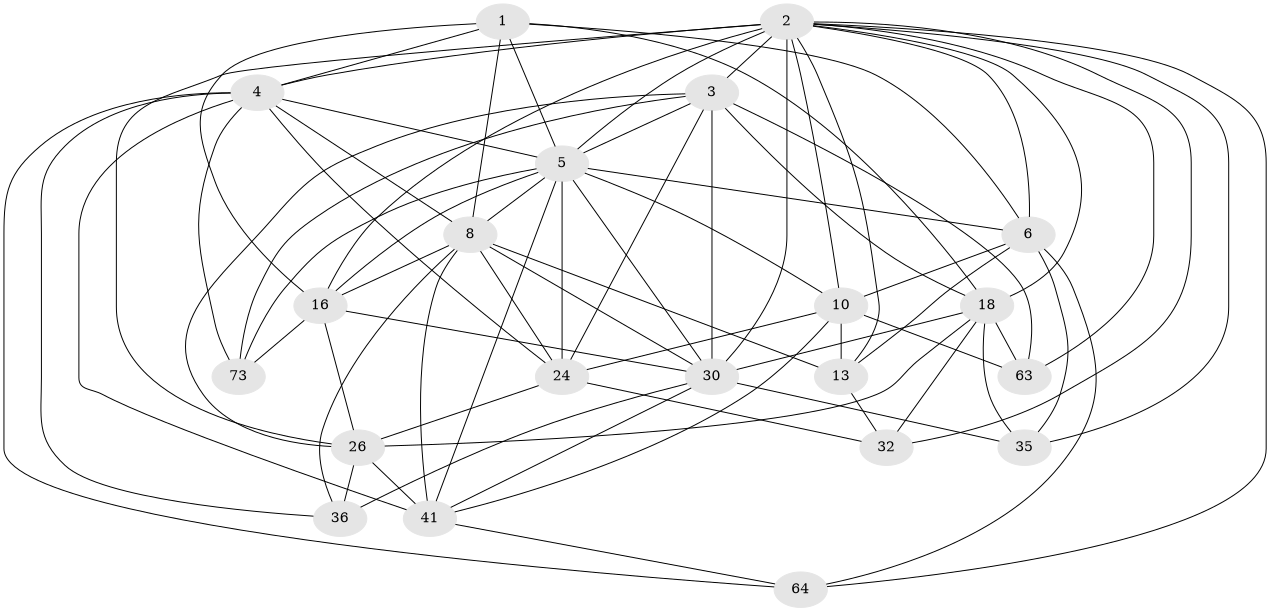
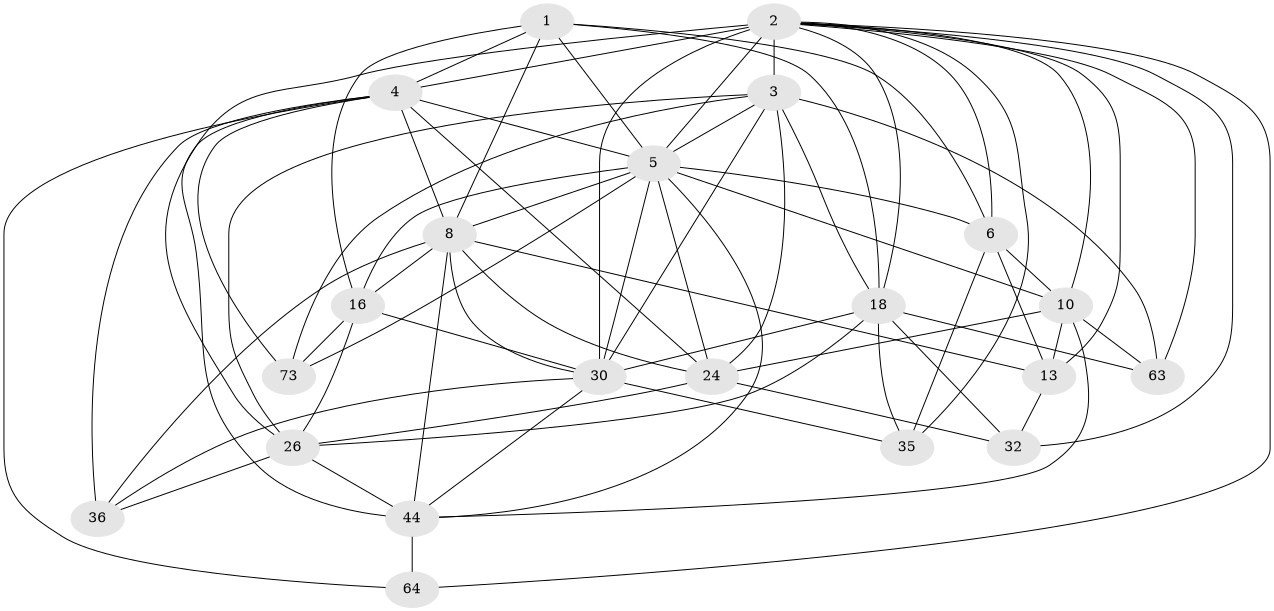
(520, 120) -> none
(1050, 476) -> none
(430, 519) -> (412, 519)
